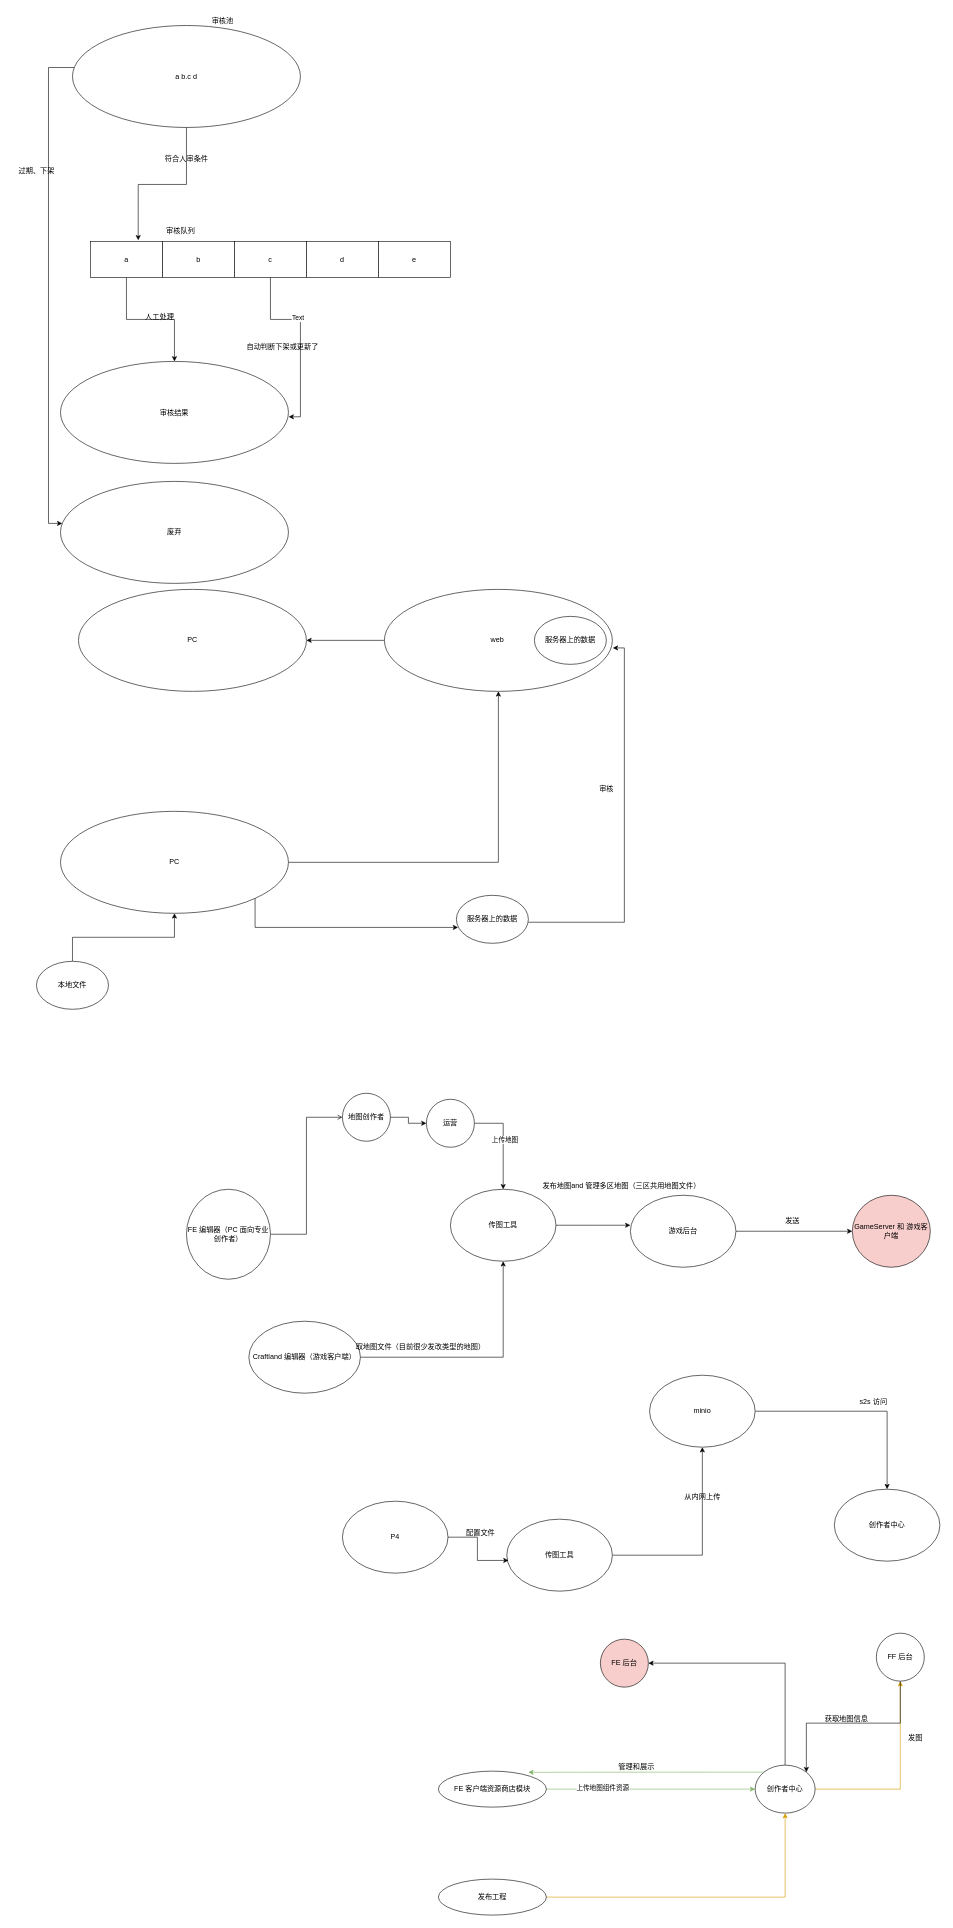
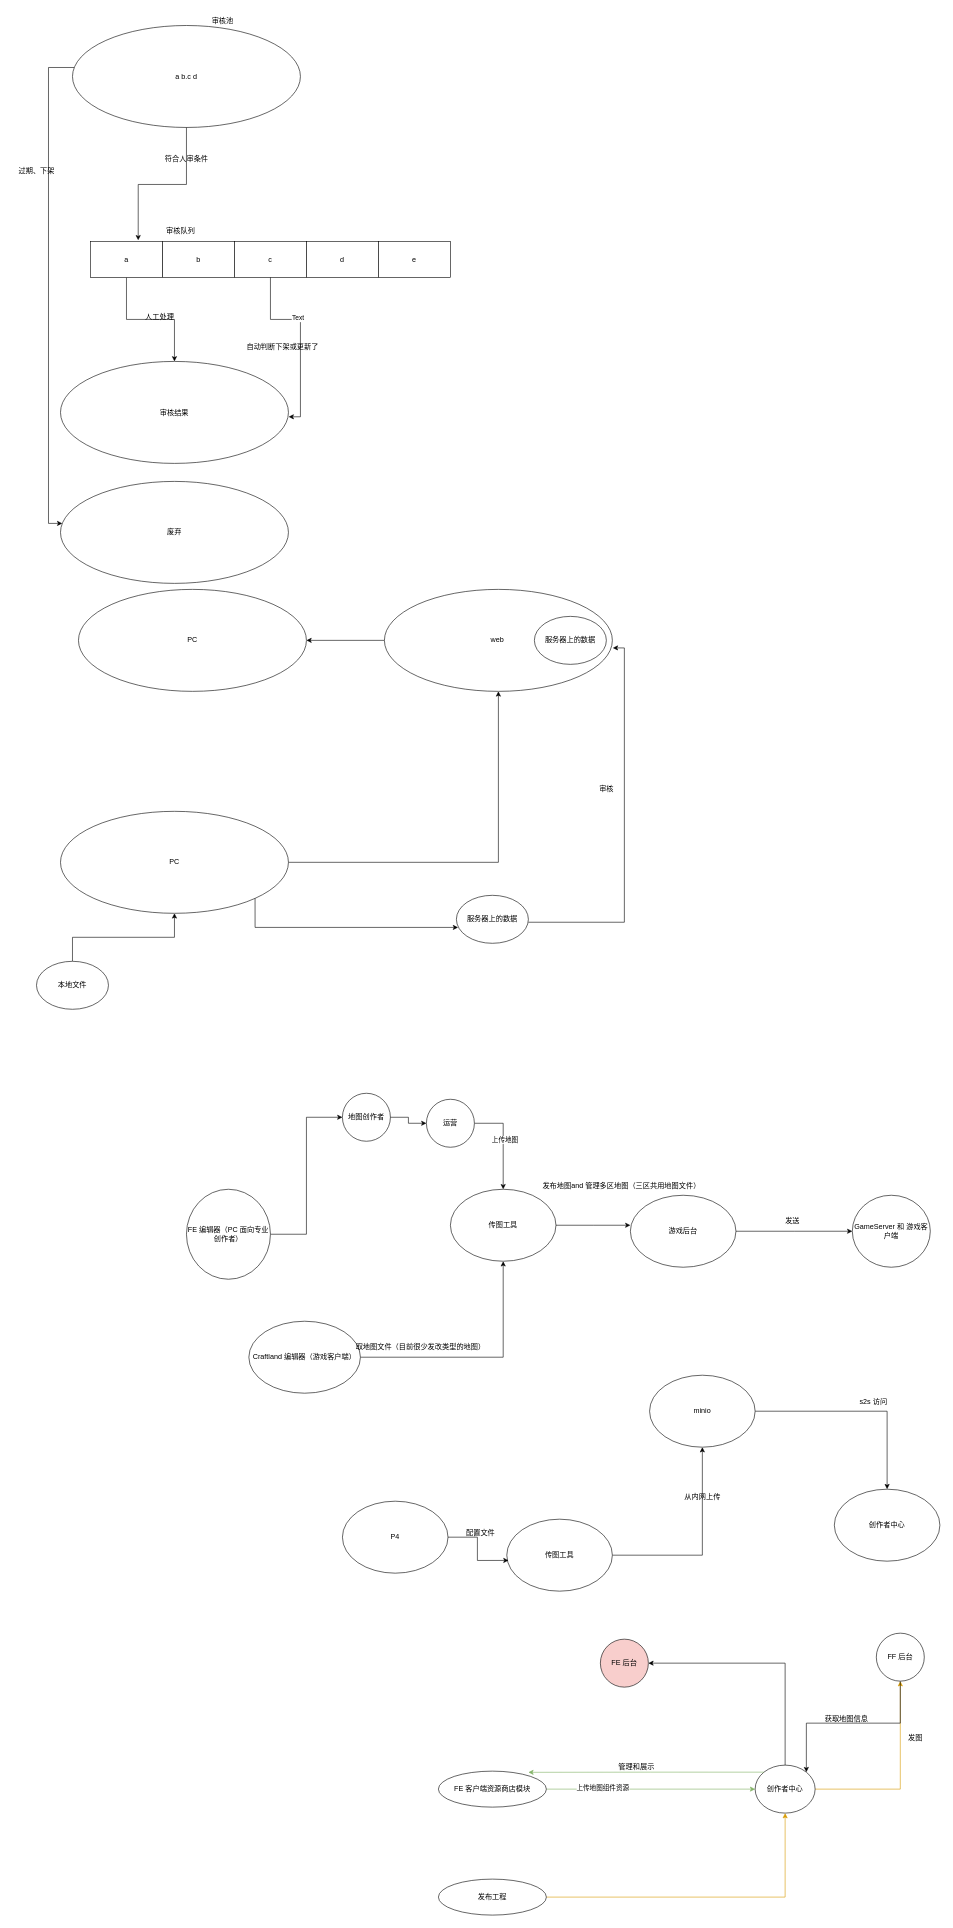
(338, 1118) -> (336, 1118)
(891, 1232) -> (891, 1232)
